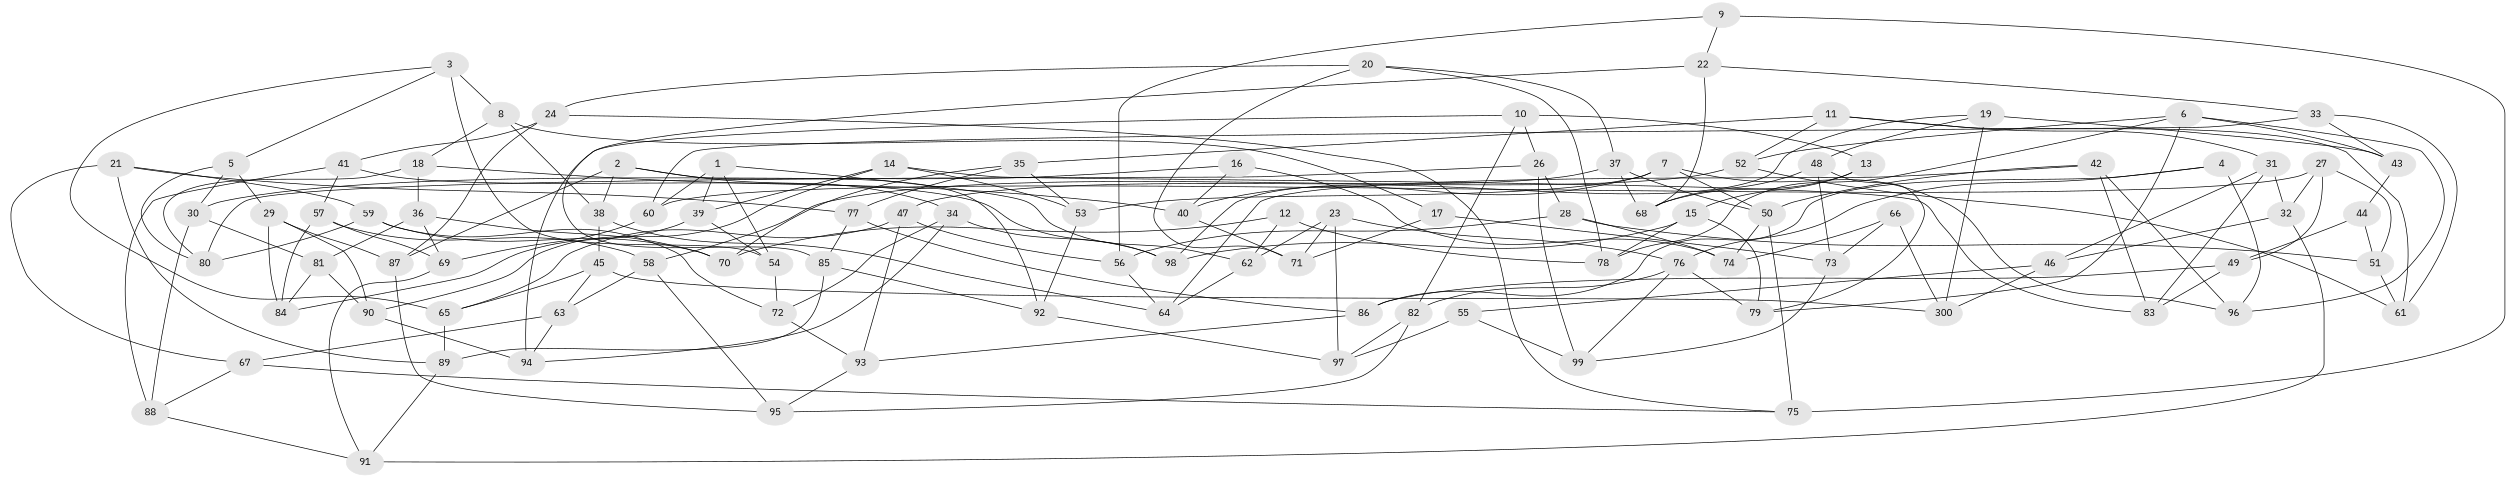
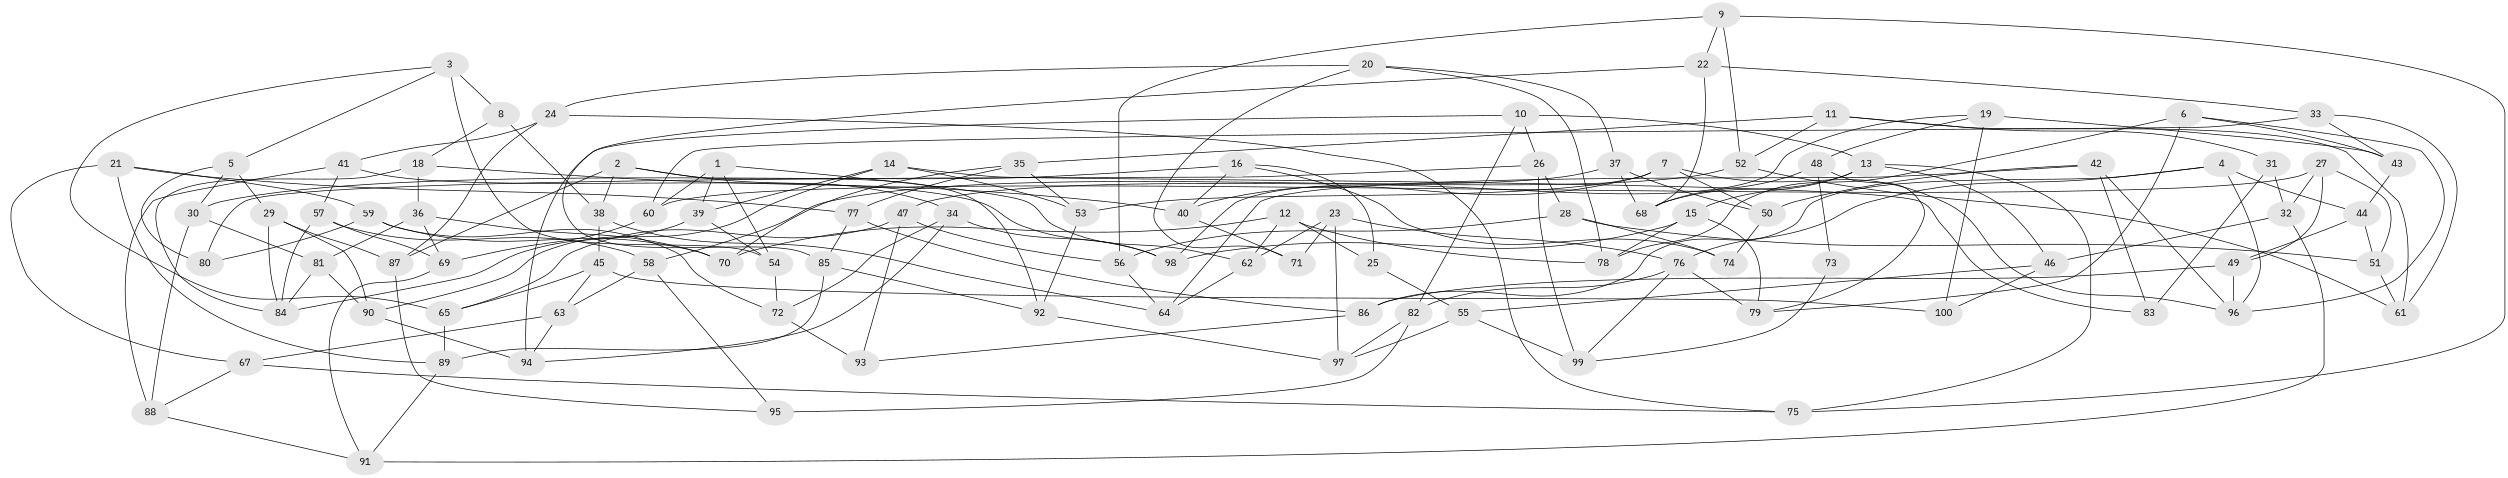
(1961, 134) -> (1733, 90)
(296, 179) -> (194, 186)
none -> (2290, 192)
(1437, 214) -> none
(1895, 214) -> none
(2161, 215) -> (1987, 197)
none -> (1373, 264)
(2191, 289) -> (2234, 289)
(1944, 313) -> (1944, 313)
(1782, 317) -> (2090, 316)
(821, 386) -> none
